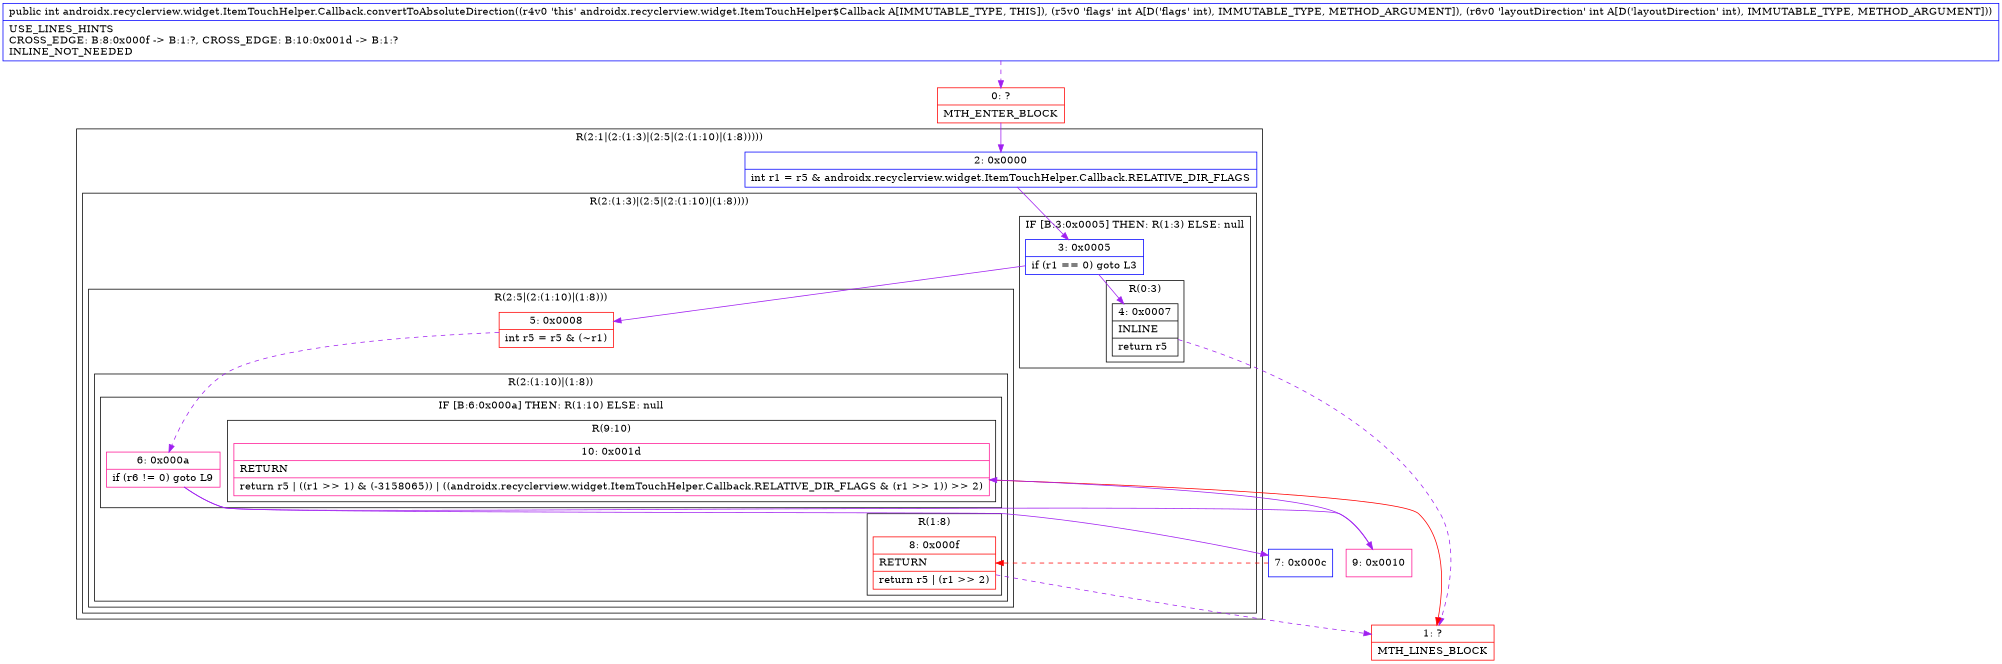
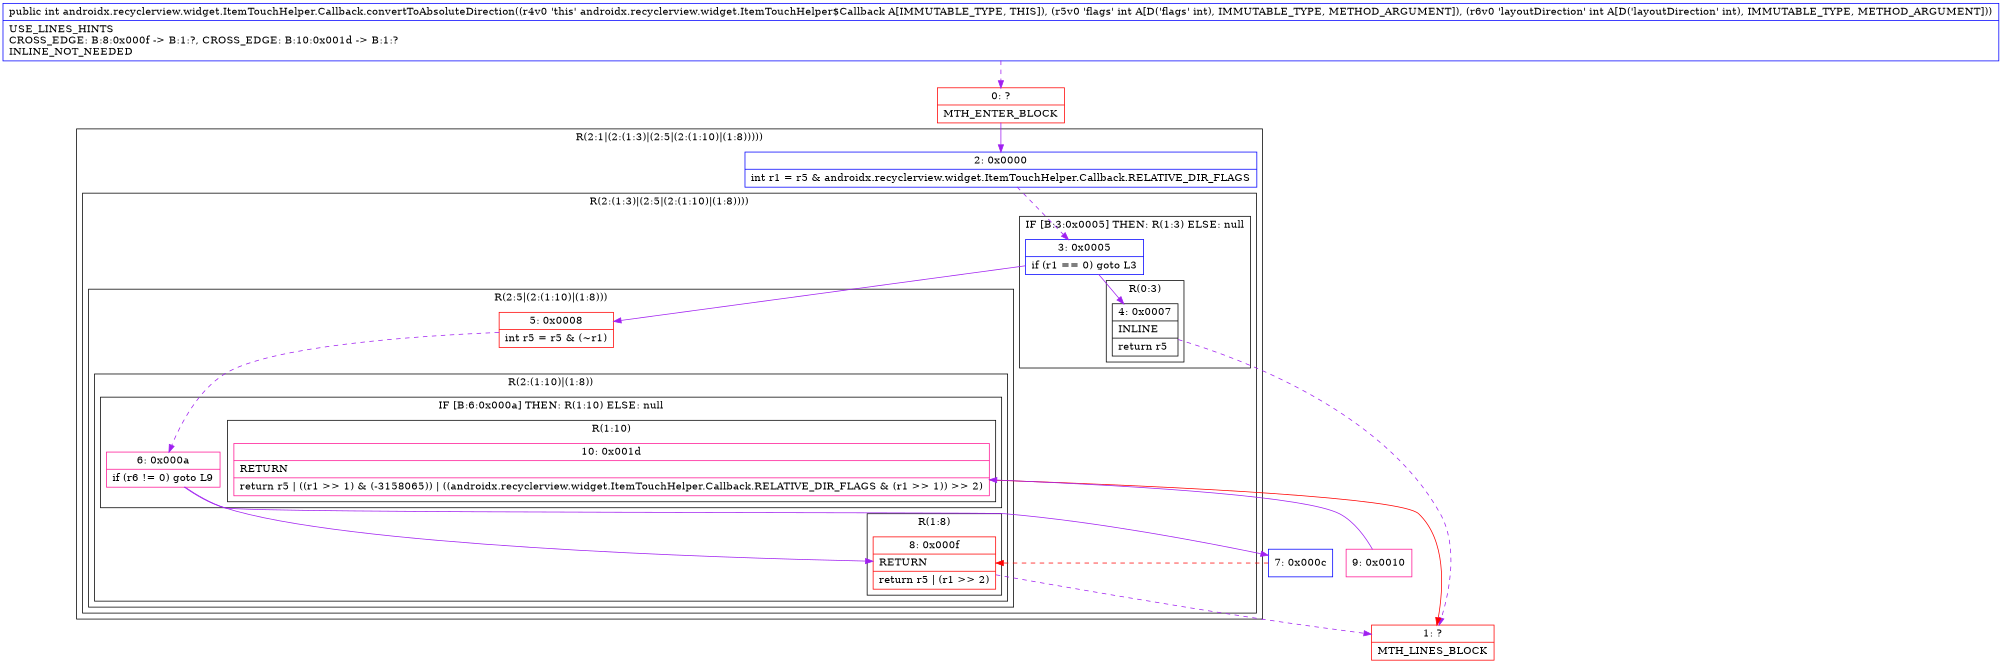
(1040, 211) -> (1040, 211)
(612, 429) -> (612, 429)
(1021, 508) -> (521, 547)
